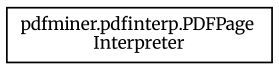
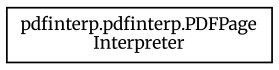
(139, 35) -> (139, 35)
